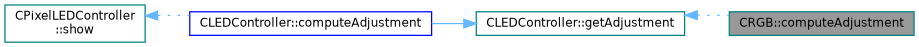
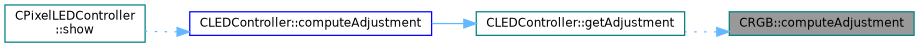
(174, 15) -> (161, 32)
(713, 15) -> (701, 32)
